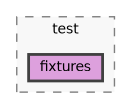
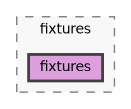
(66, 30) -> (66, 30)
